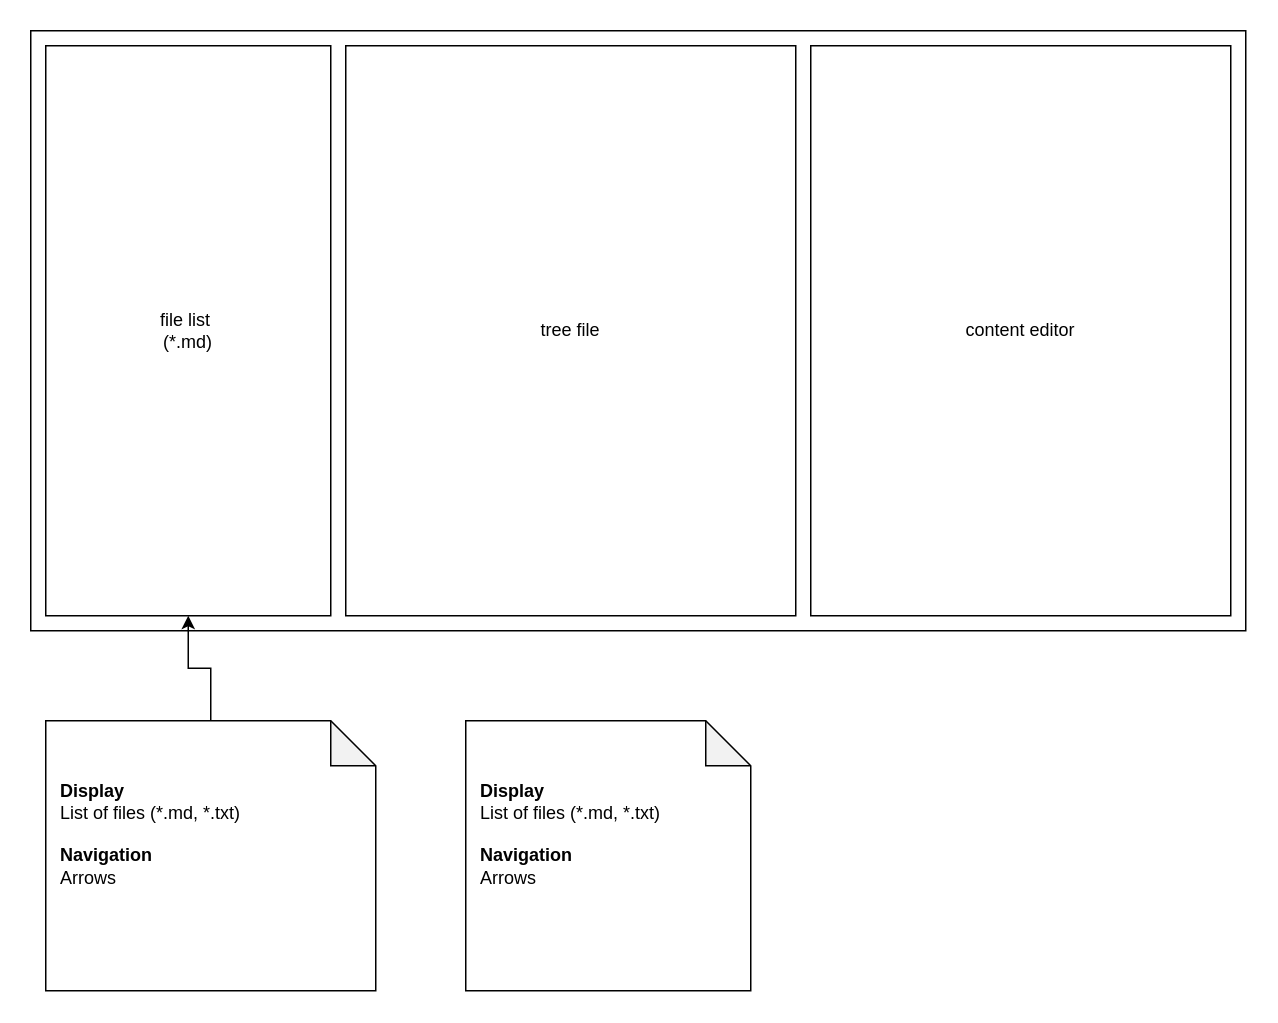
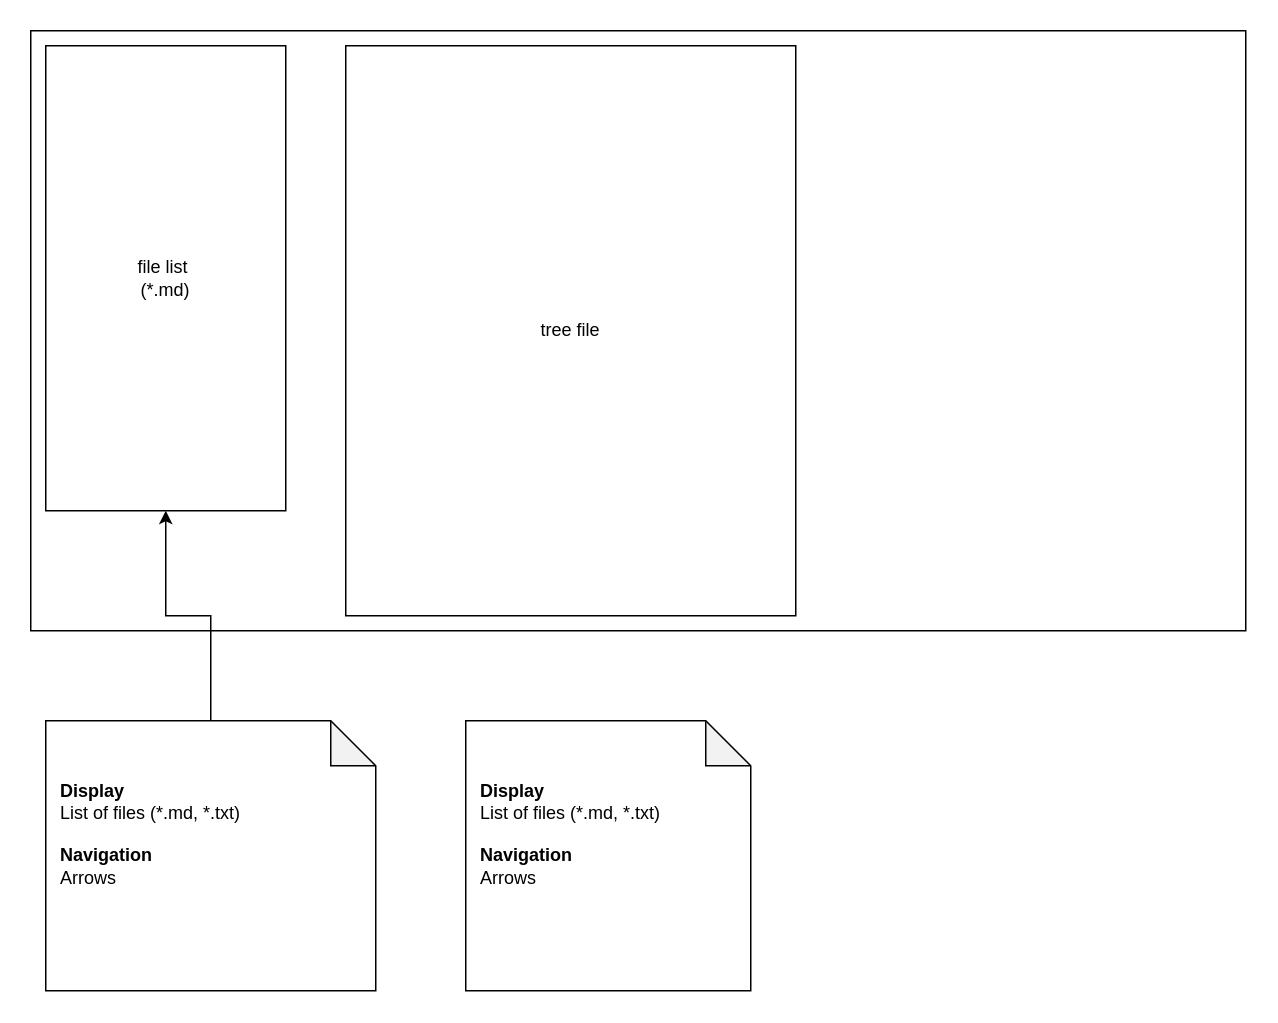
(188, 331) -> (166, 278)
(1021, 331) -> none
